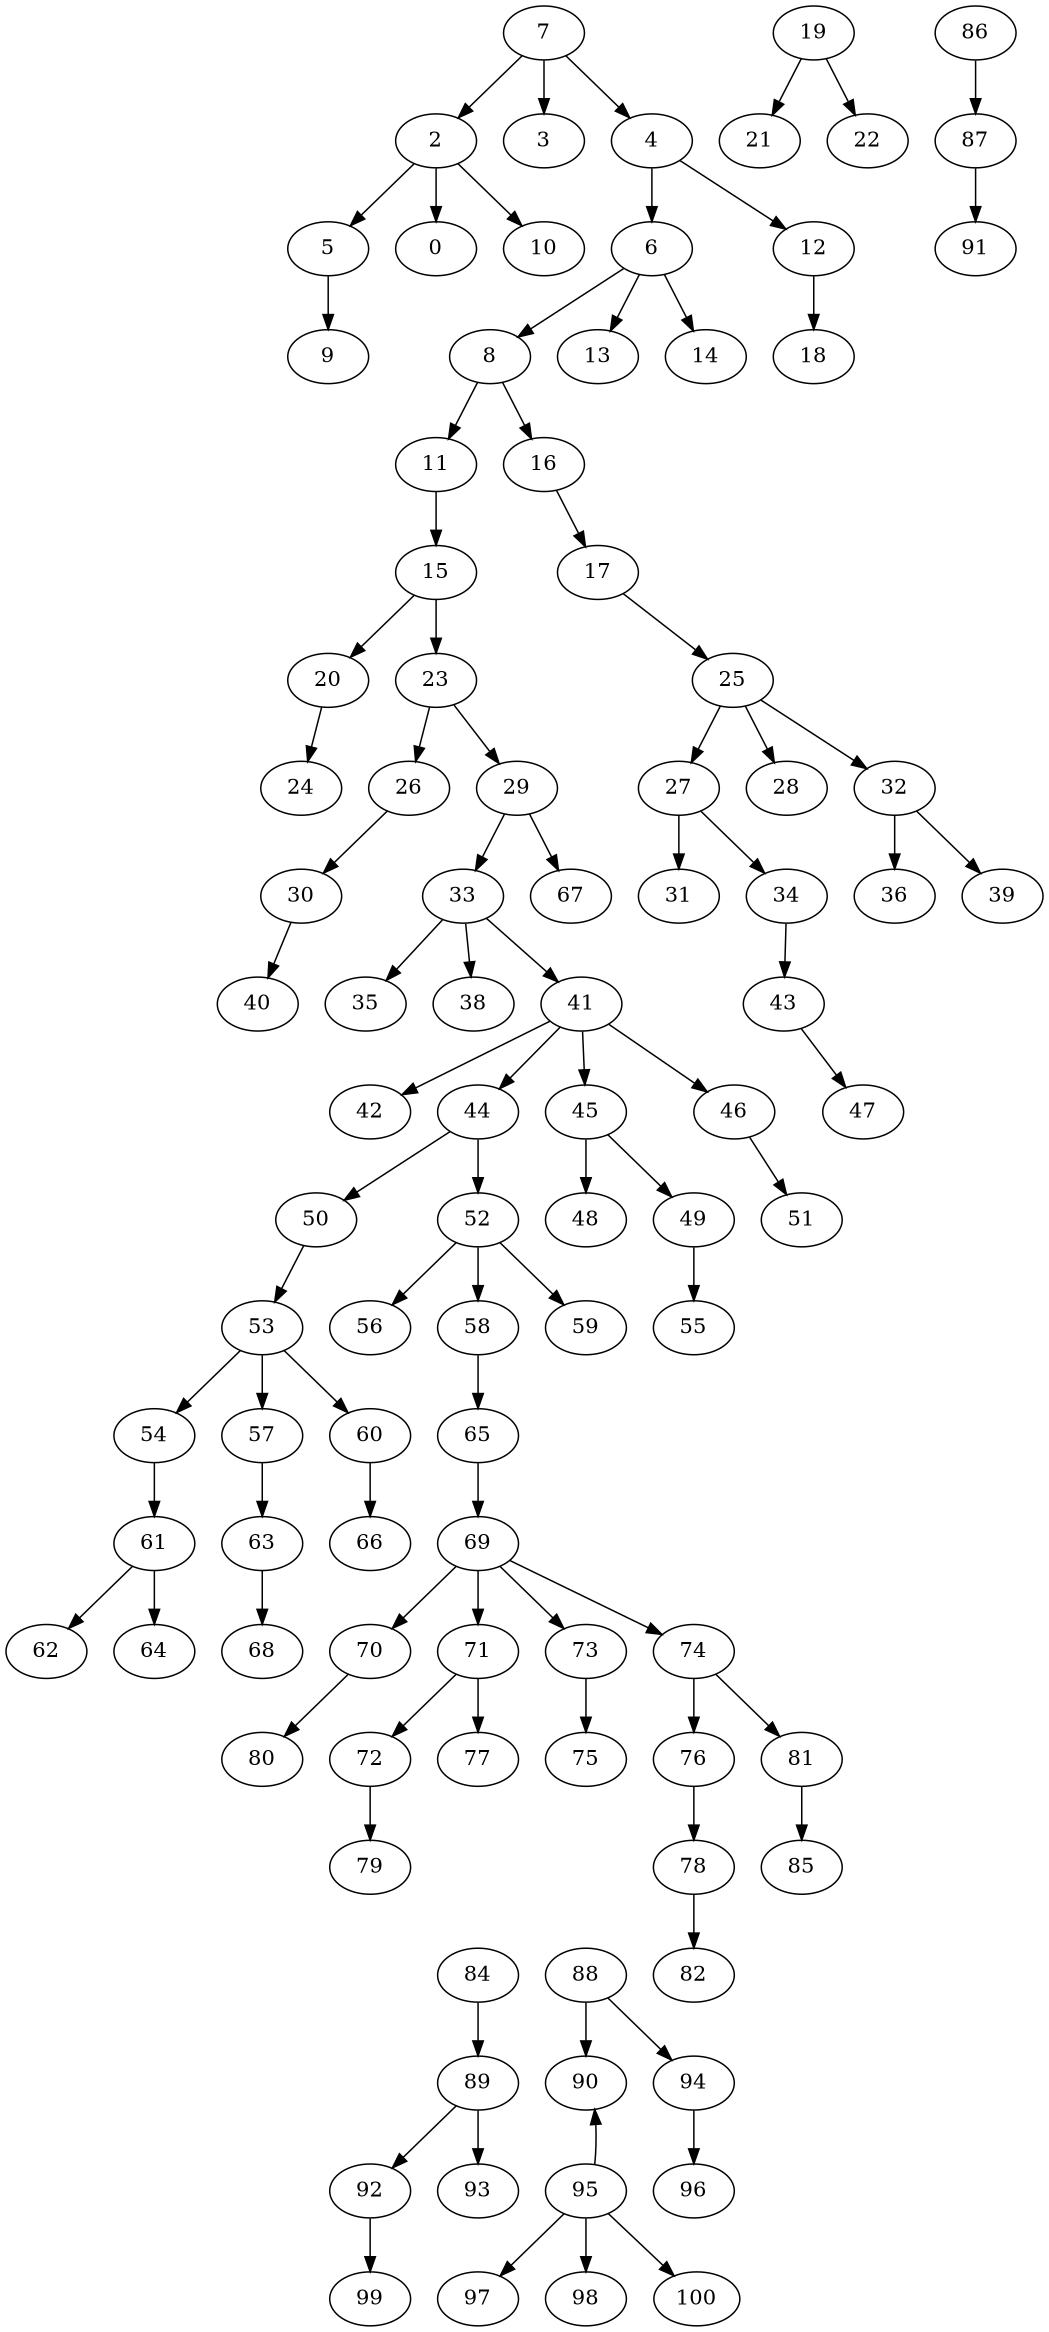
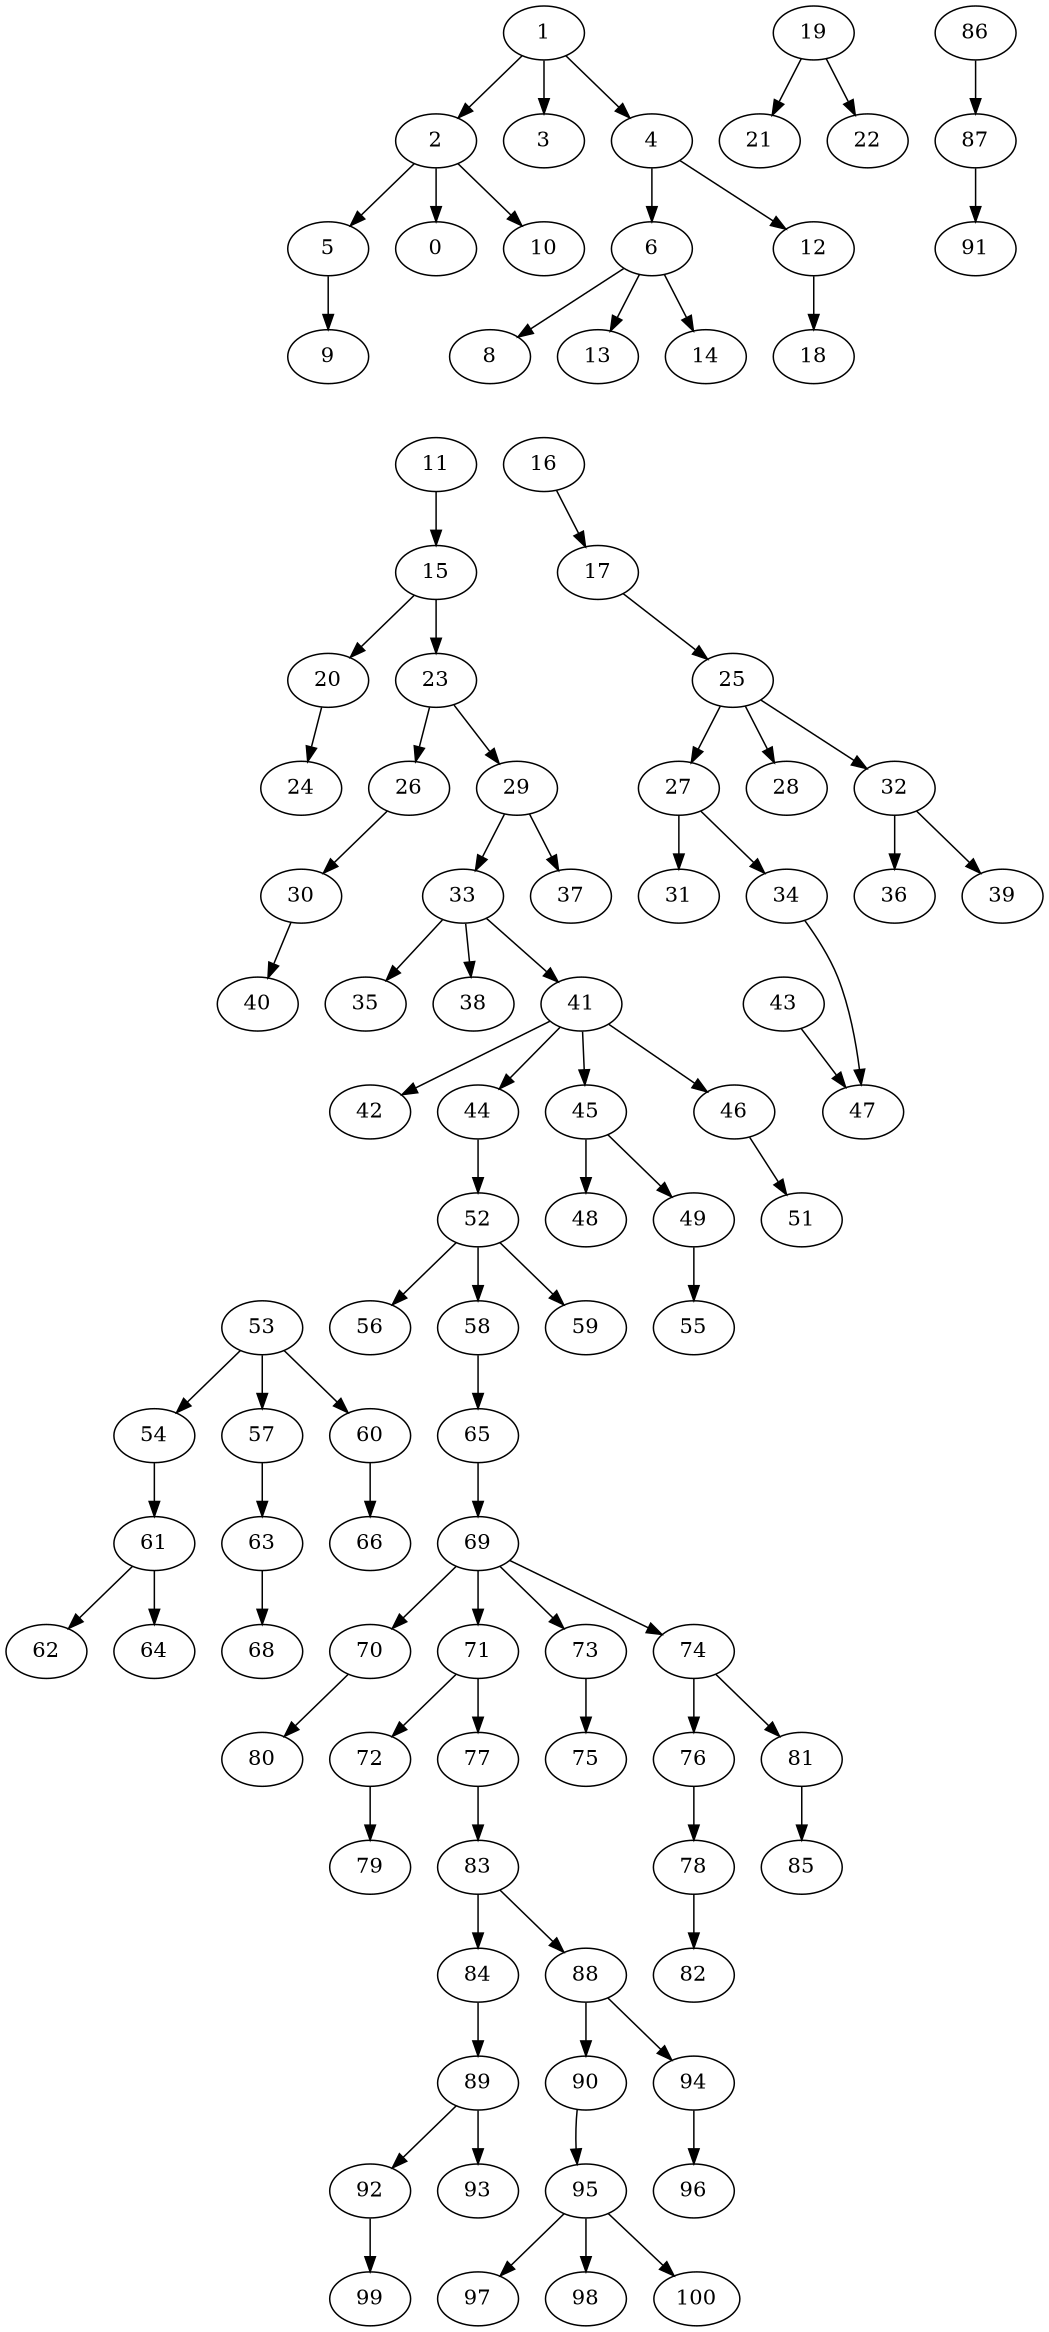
(544, 33) -> (544, 33)
(467, 404) -> none
(514, 404) -> none
(571, 896) -> (571, 896)
(785, 943) -> (843, 991)
(316, 1220) -> none
none -> (478, 1867)
(596, 2144) -> (576, 2129)
